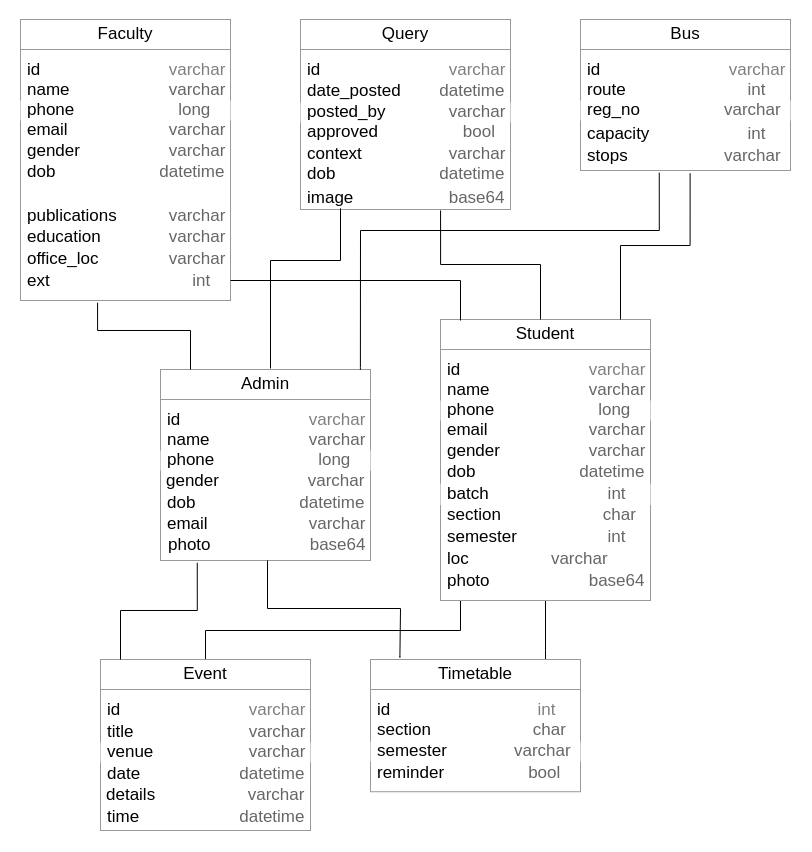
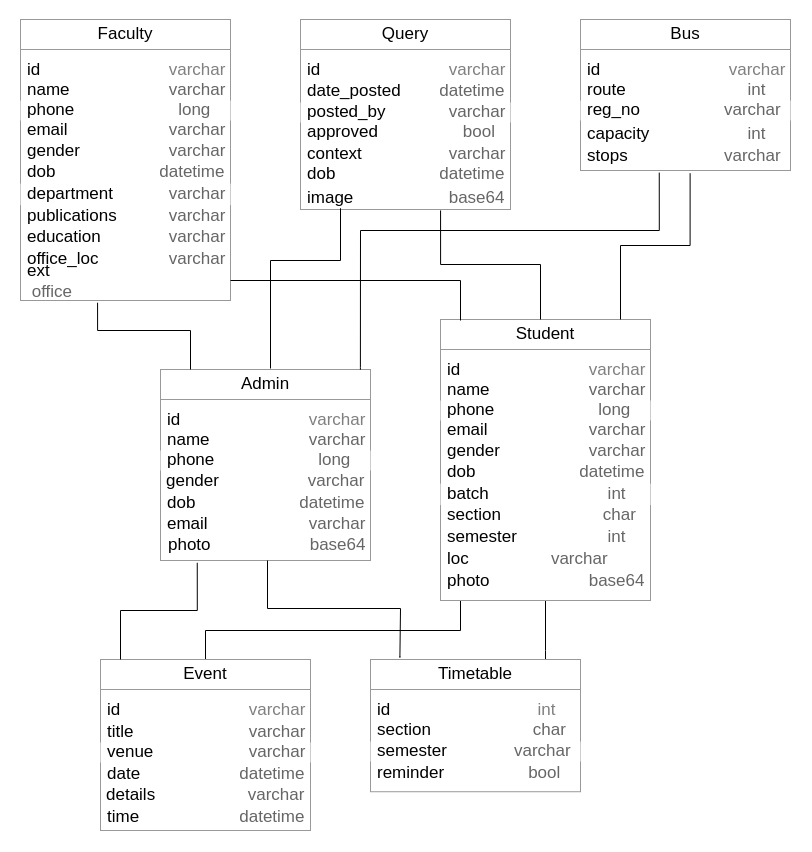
none -> (126, 194)
(107, 282) -> (121, 282)
